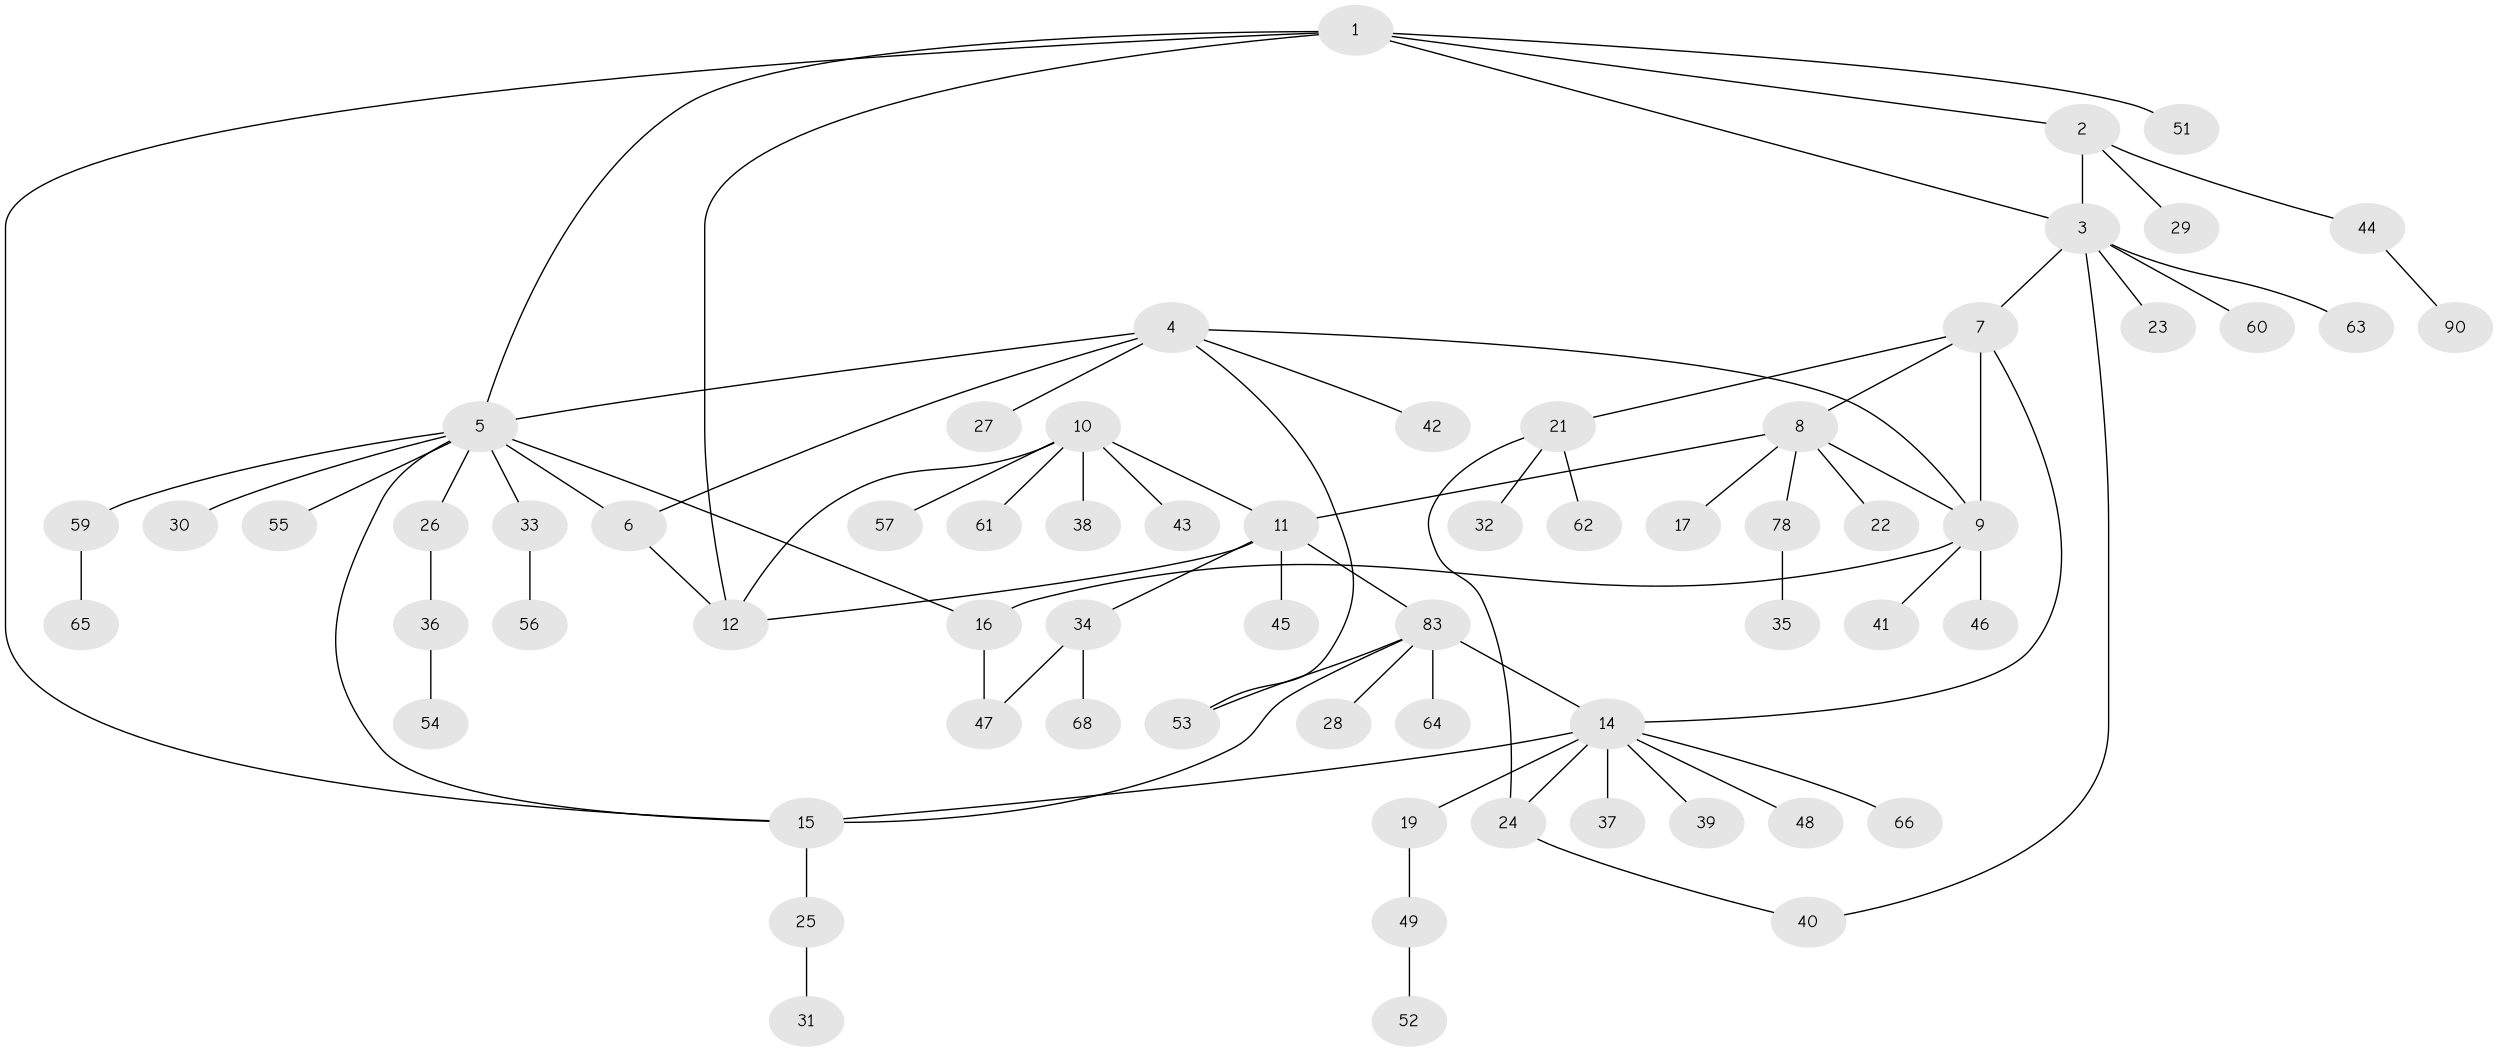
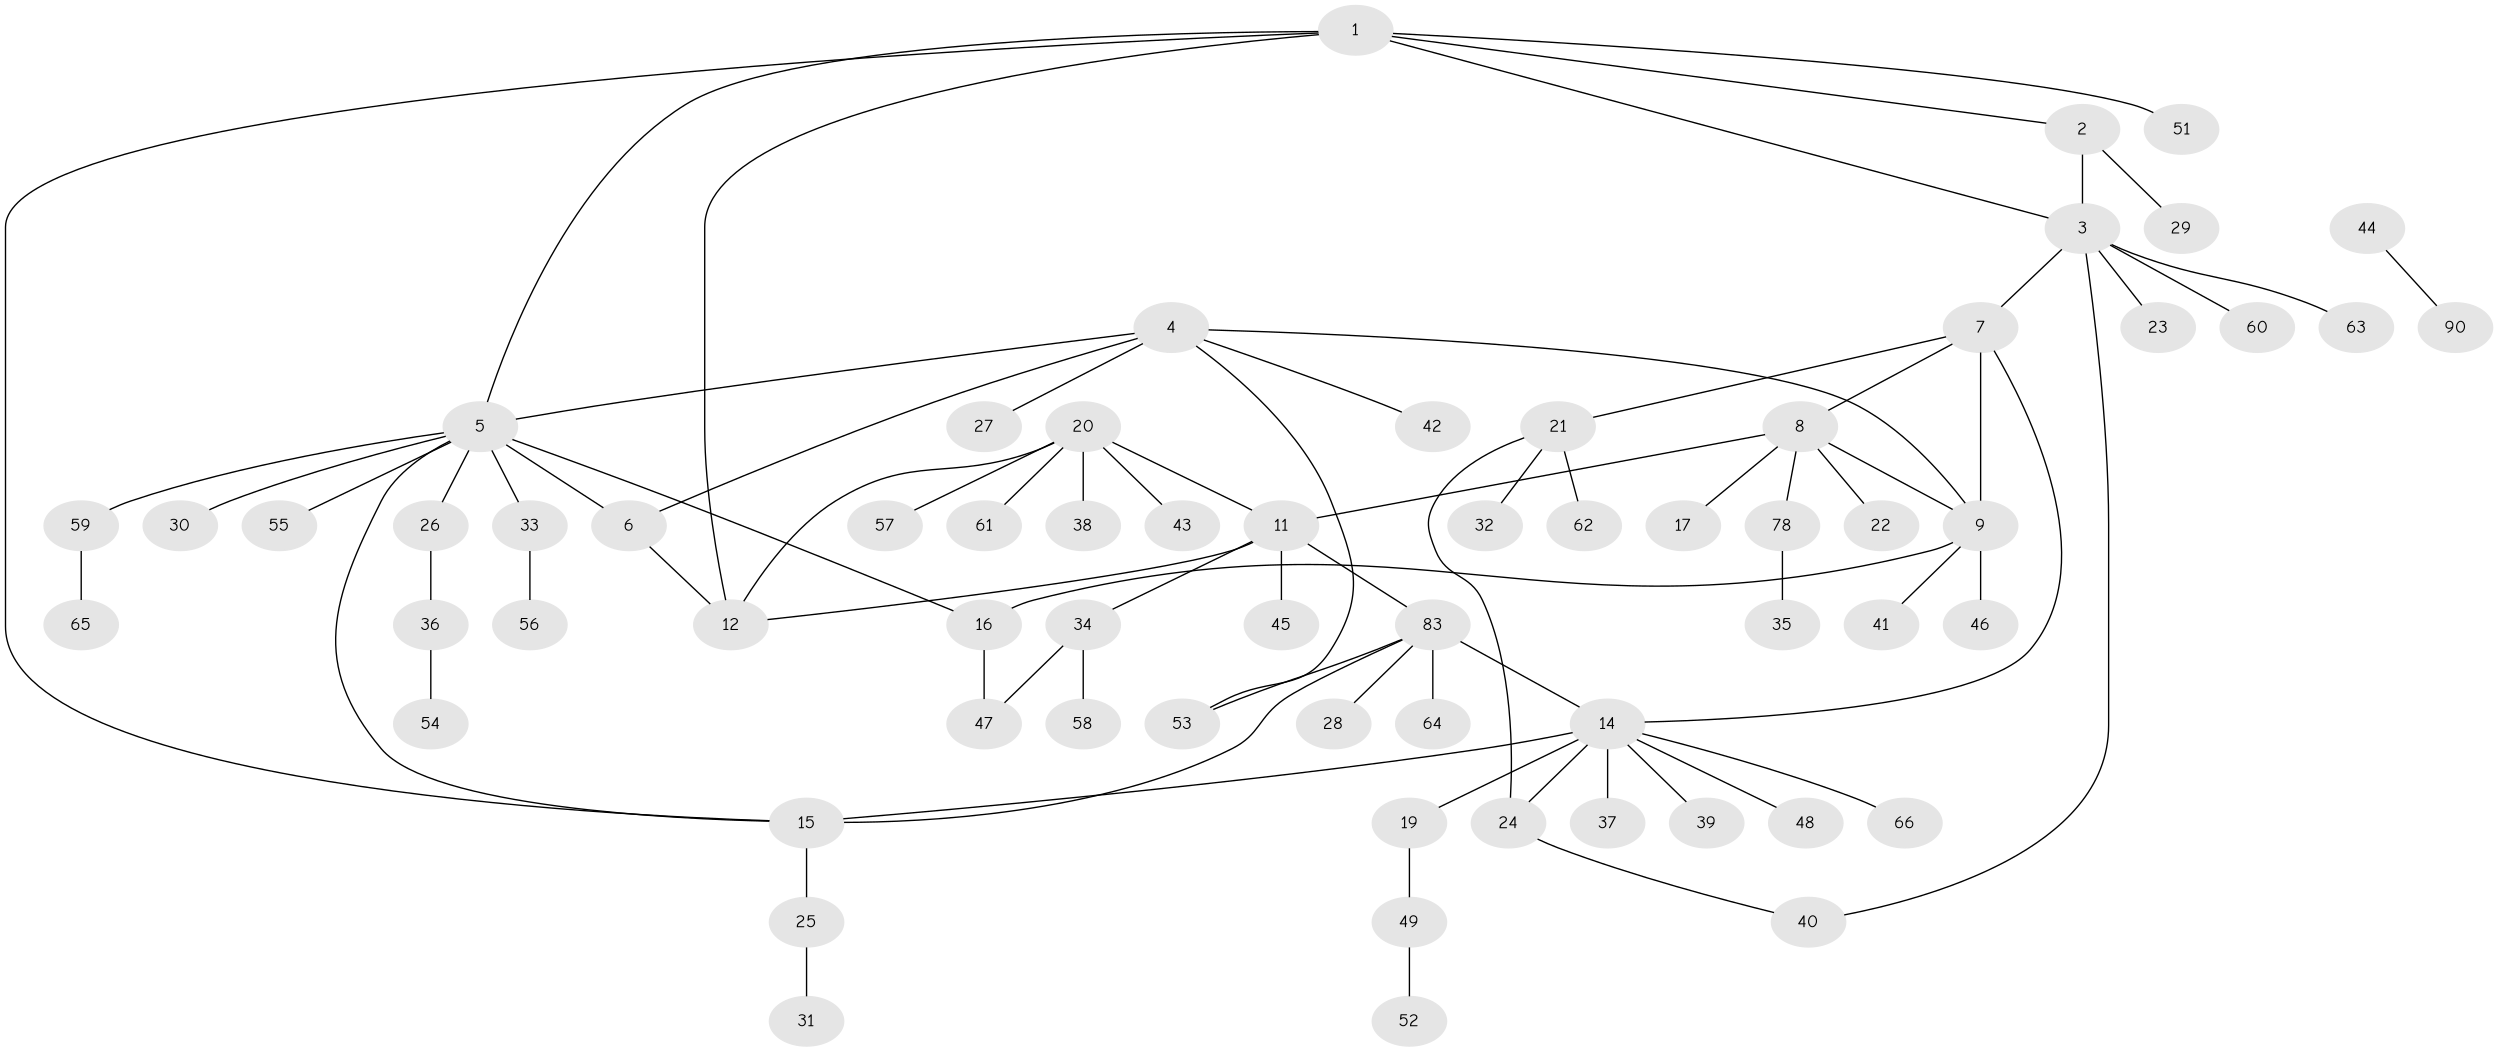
(2221, 185) -> none
(1083, 427) -> (1083, 427)
(1083, 724) -> (1083, 724)
